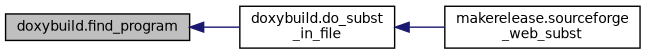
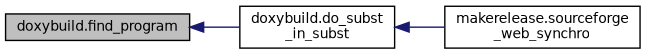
(317, 27) -> (317, 27)
(542, 27) -> (542, 27)
